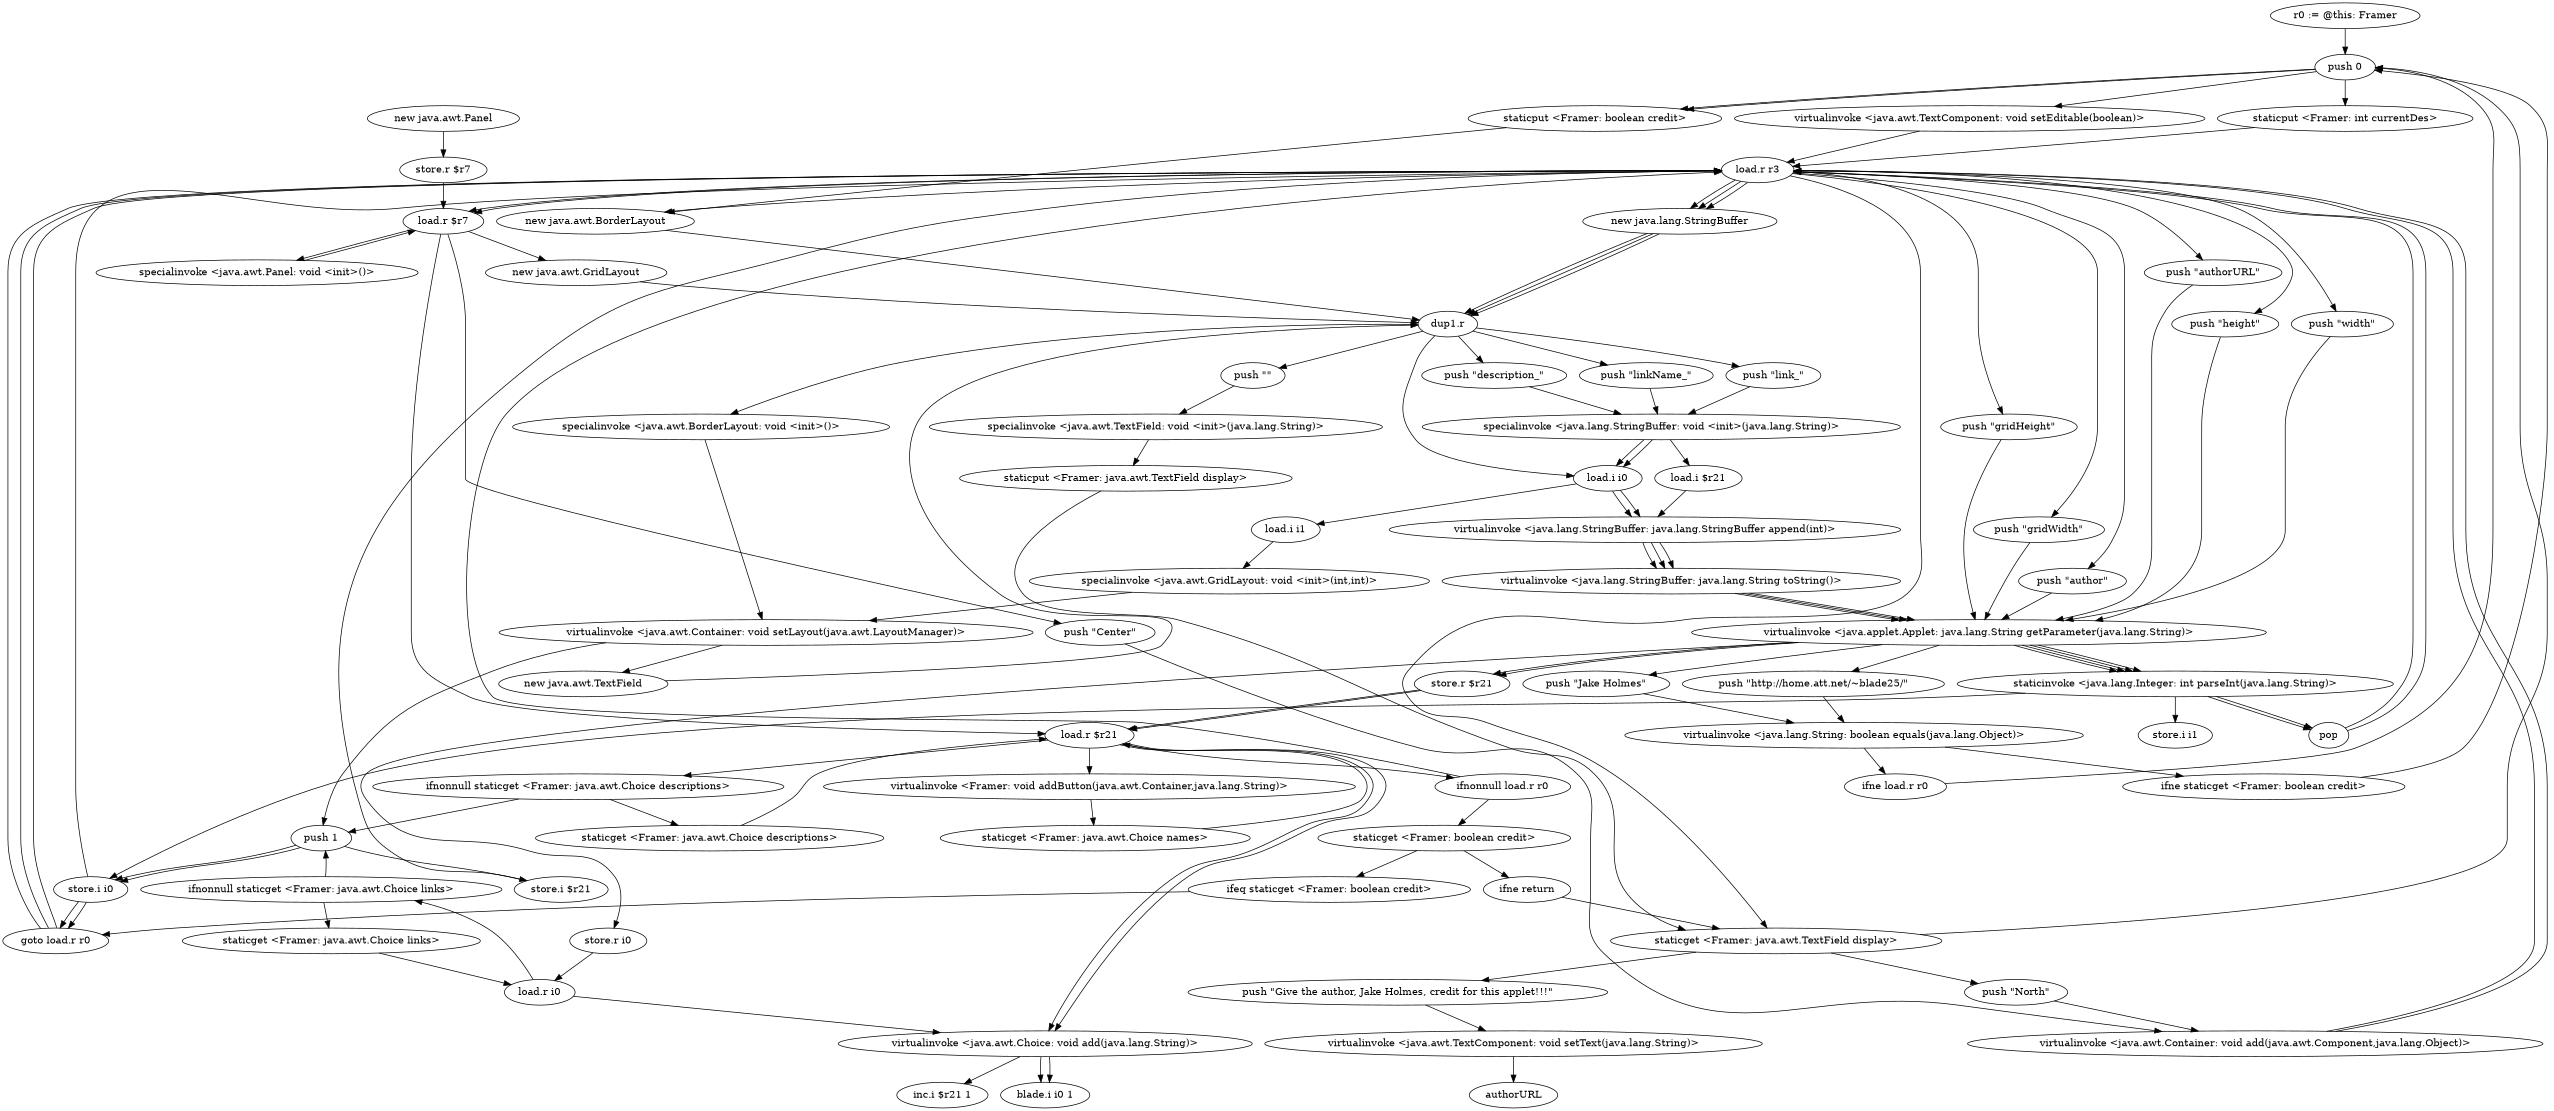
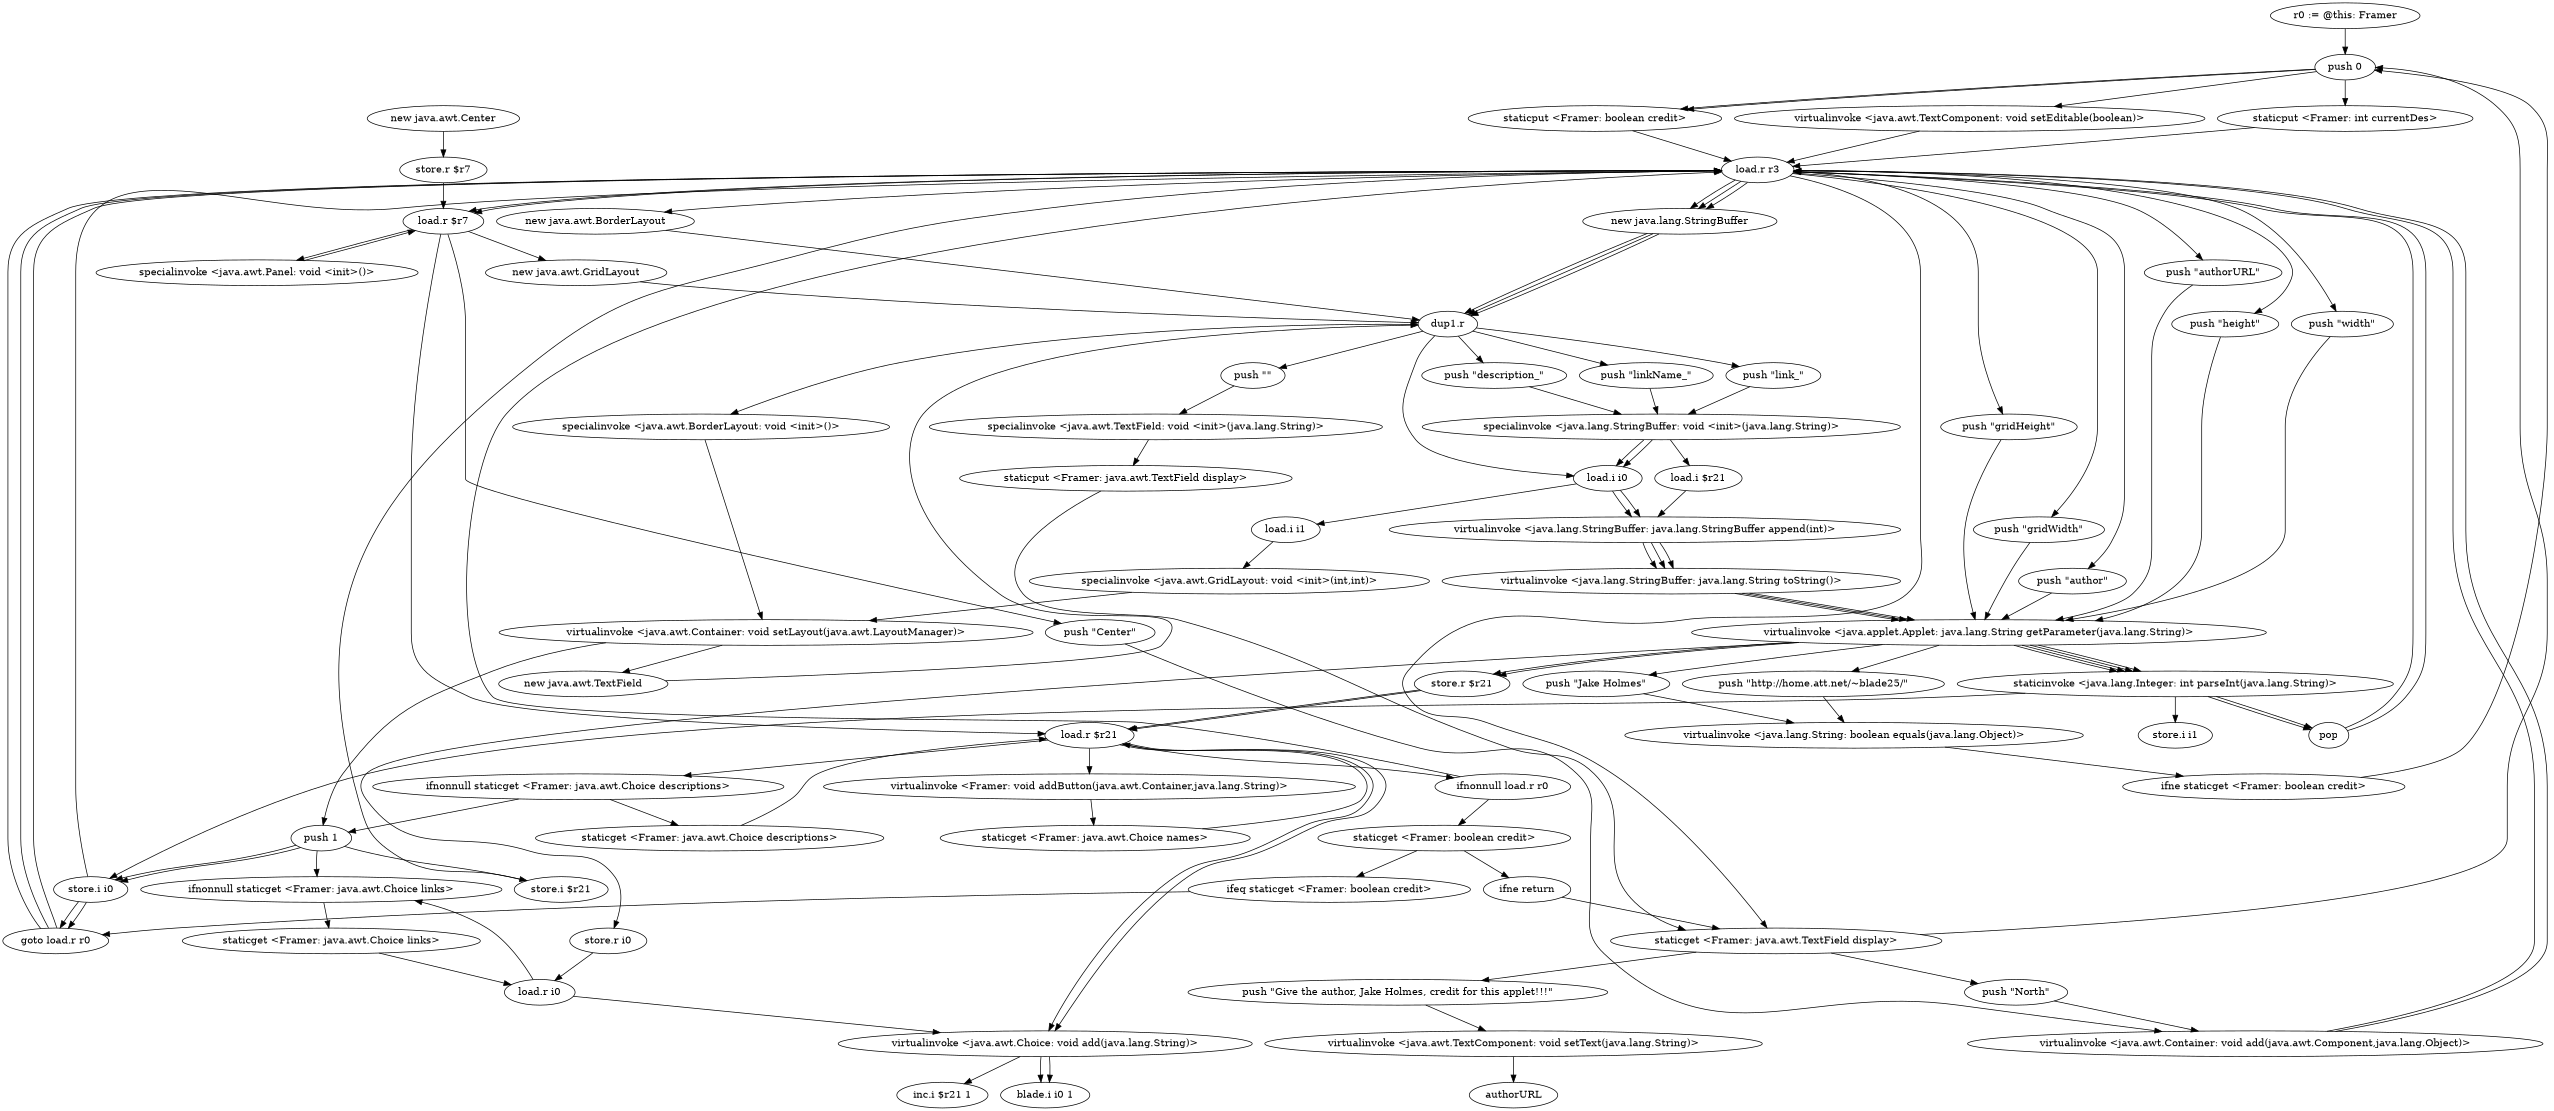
(443, 119) -> (443, 119)
(1090, 169) -> (1679, 145)
(1895, 787) -> none
(326, 867) -> (317, 860)
